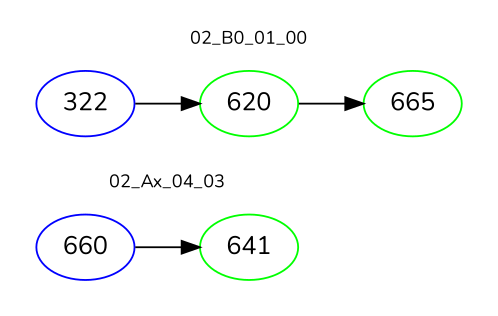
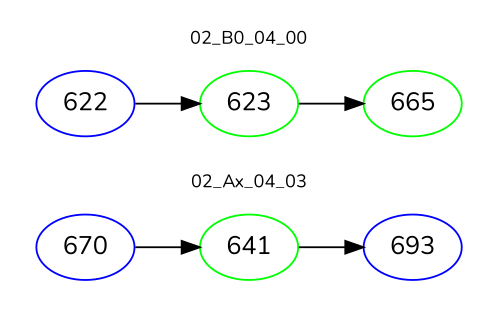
(249, 39) -> (249, 39)
(85, 104) -> (85, 104)
(249, 104) -> (249, 104)
(85, 247) -> (85, 247)
none -> (413, 247)
